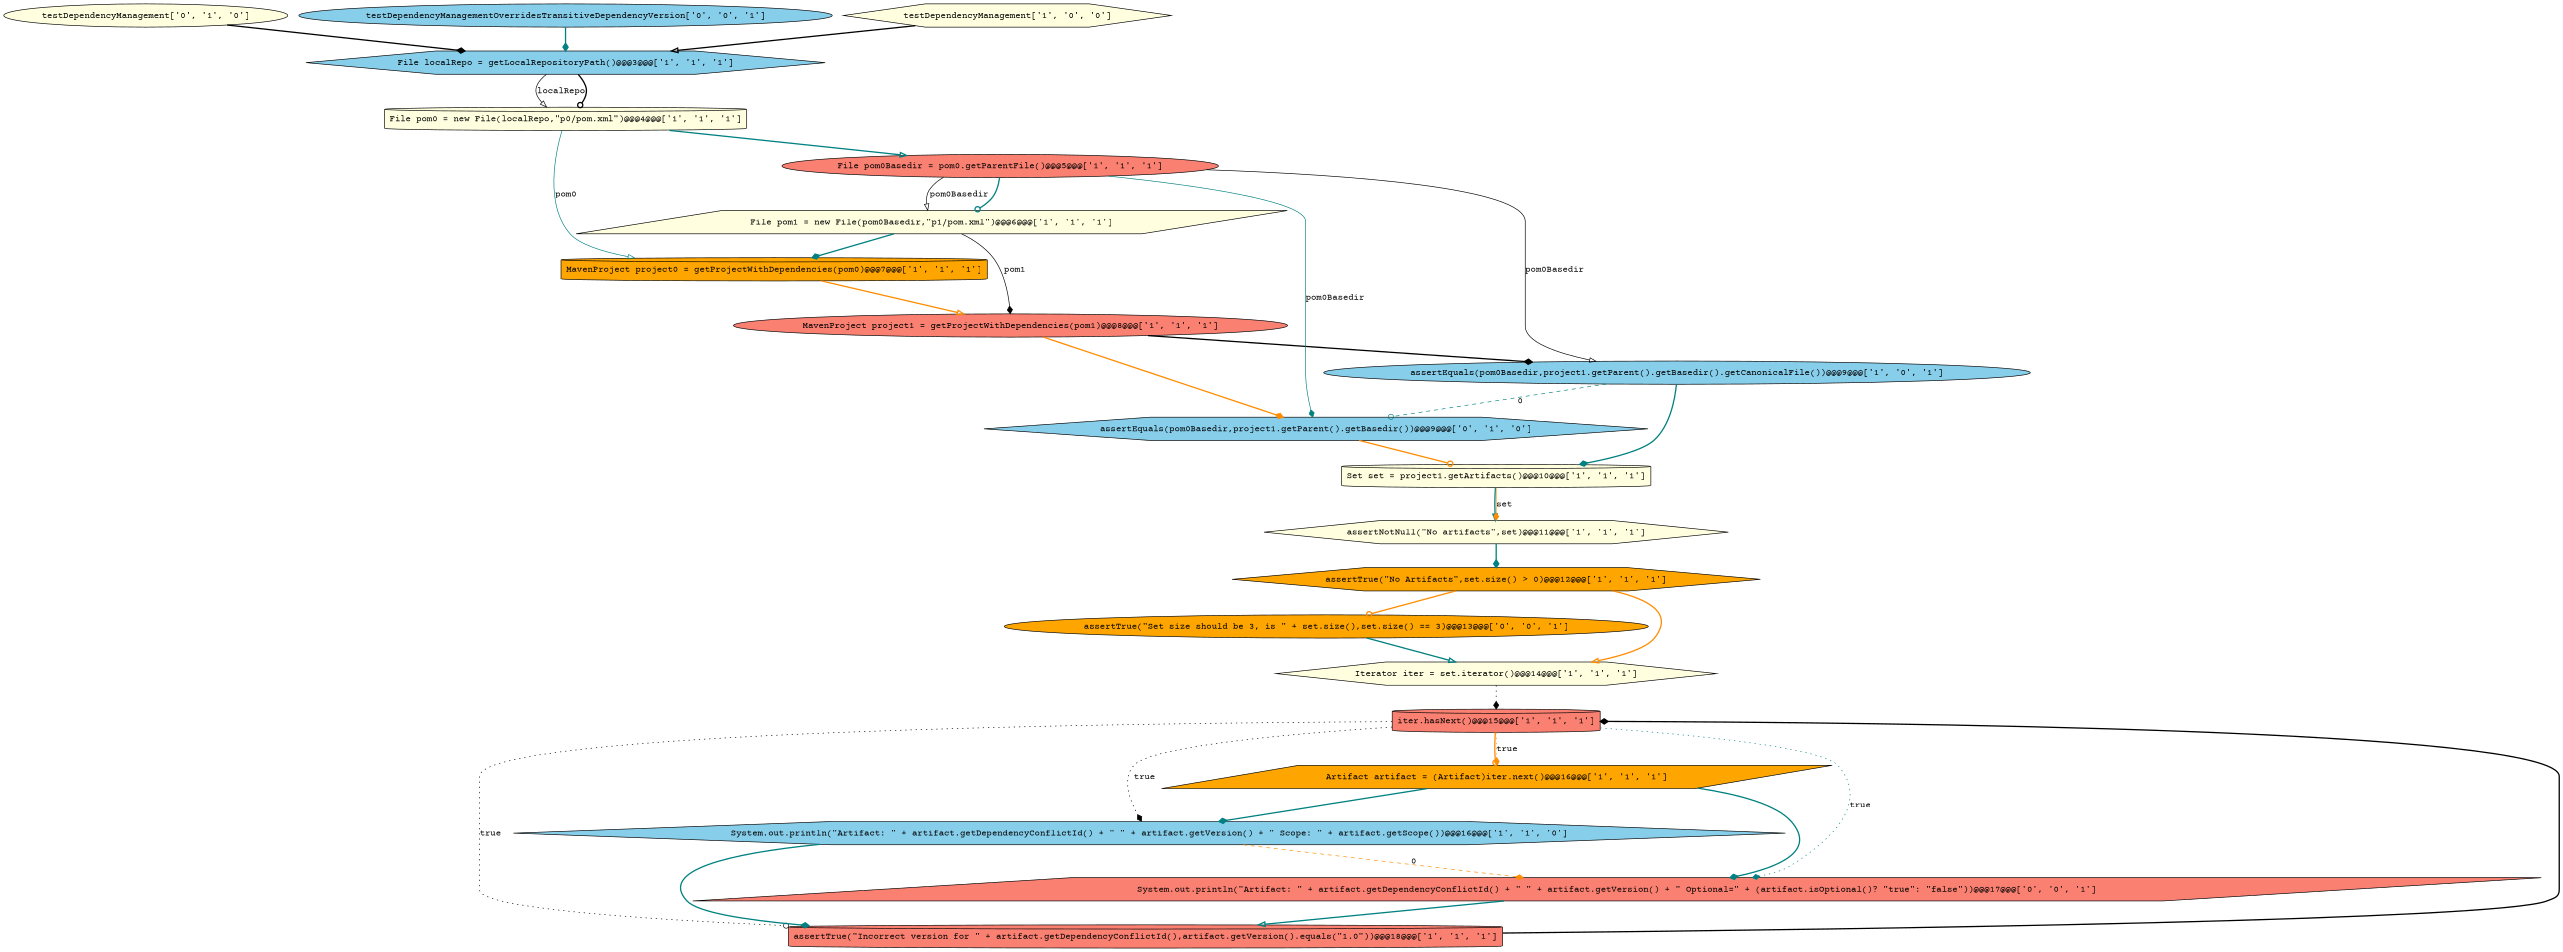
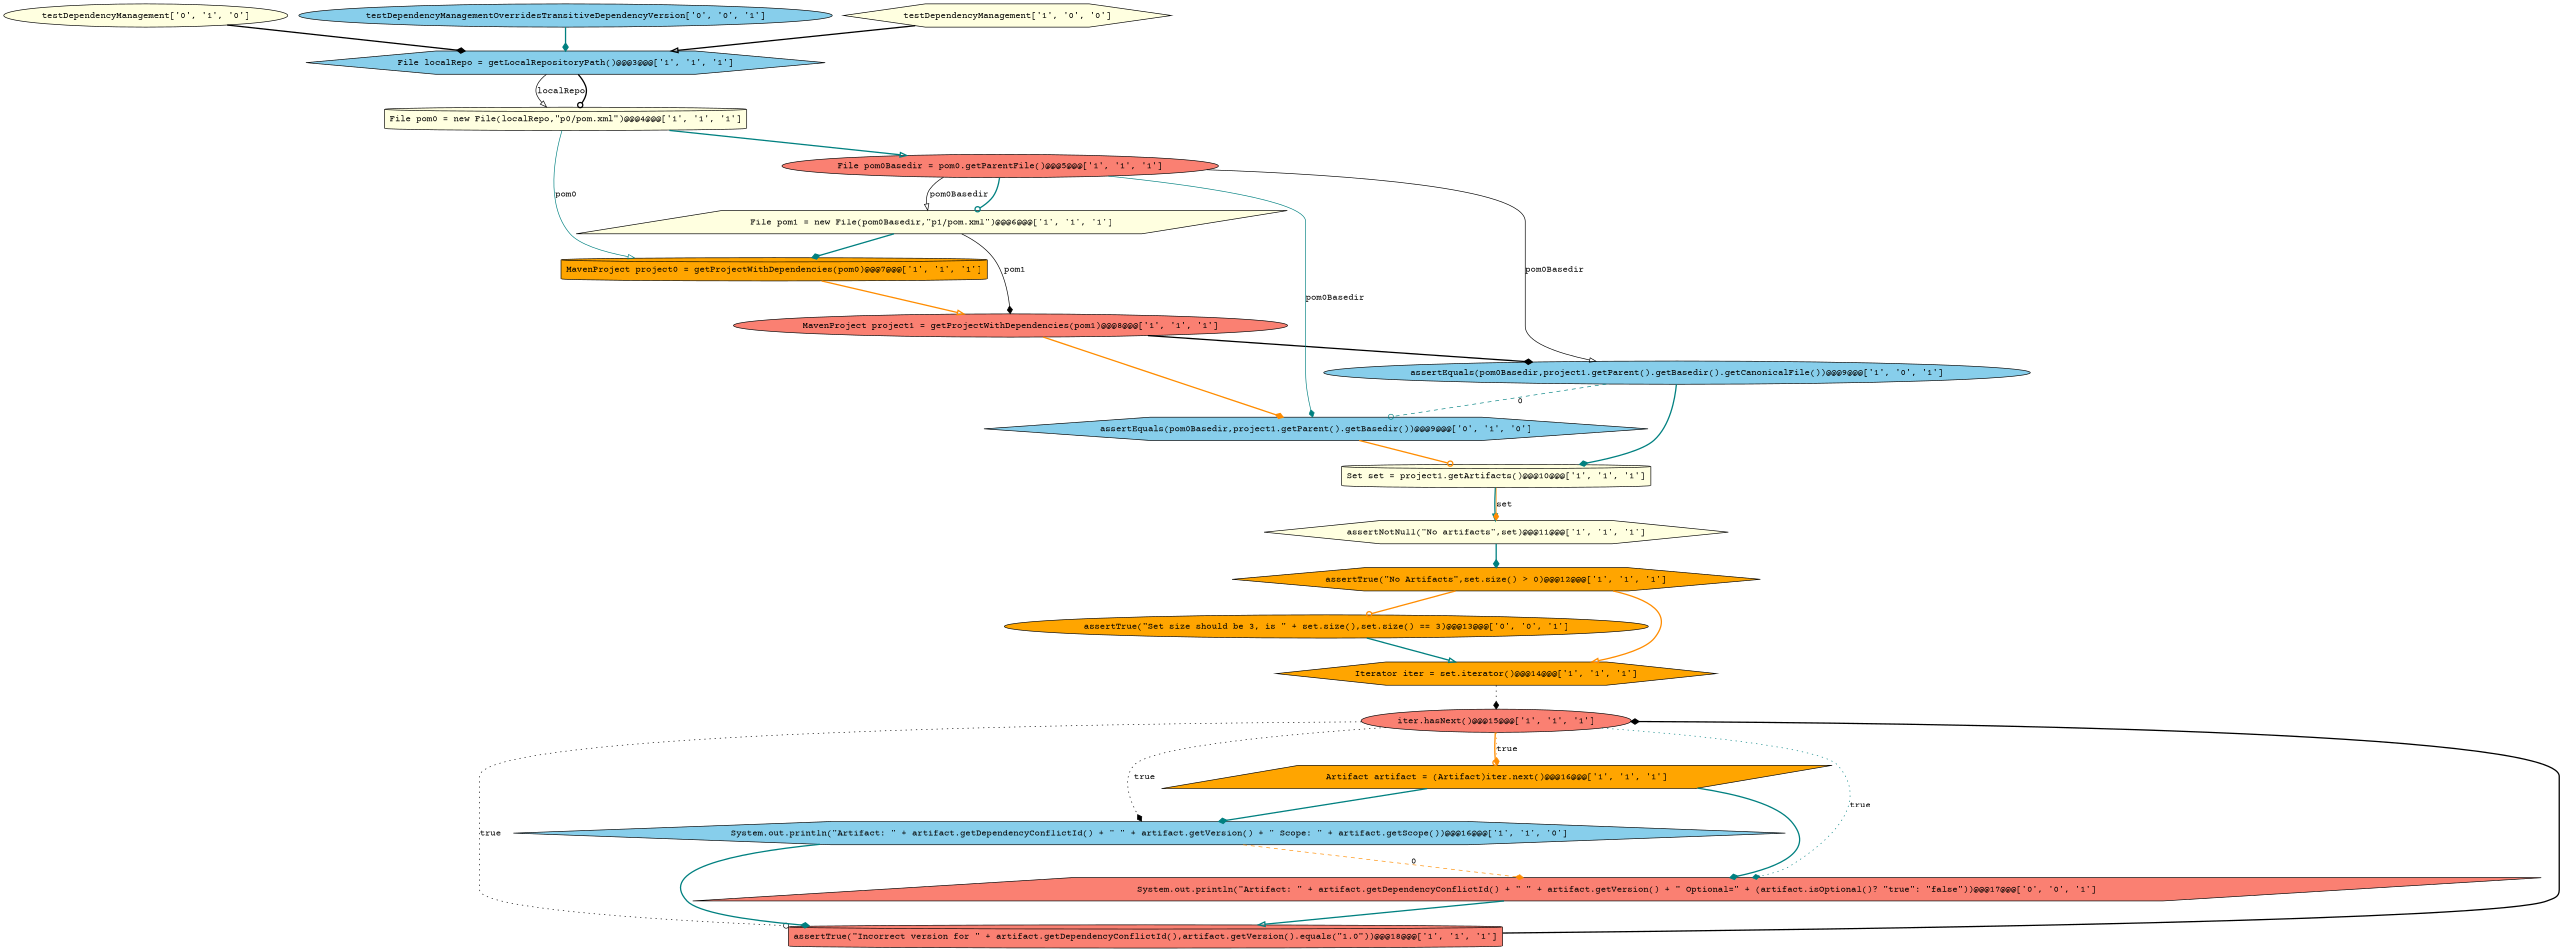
(1496, 674) -> (1496, 674)
(1496, 721) -> (1496, 721)
